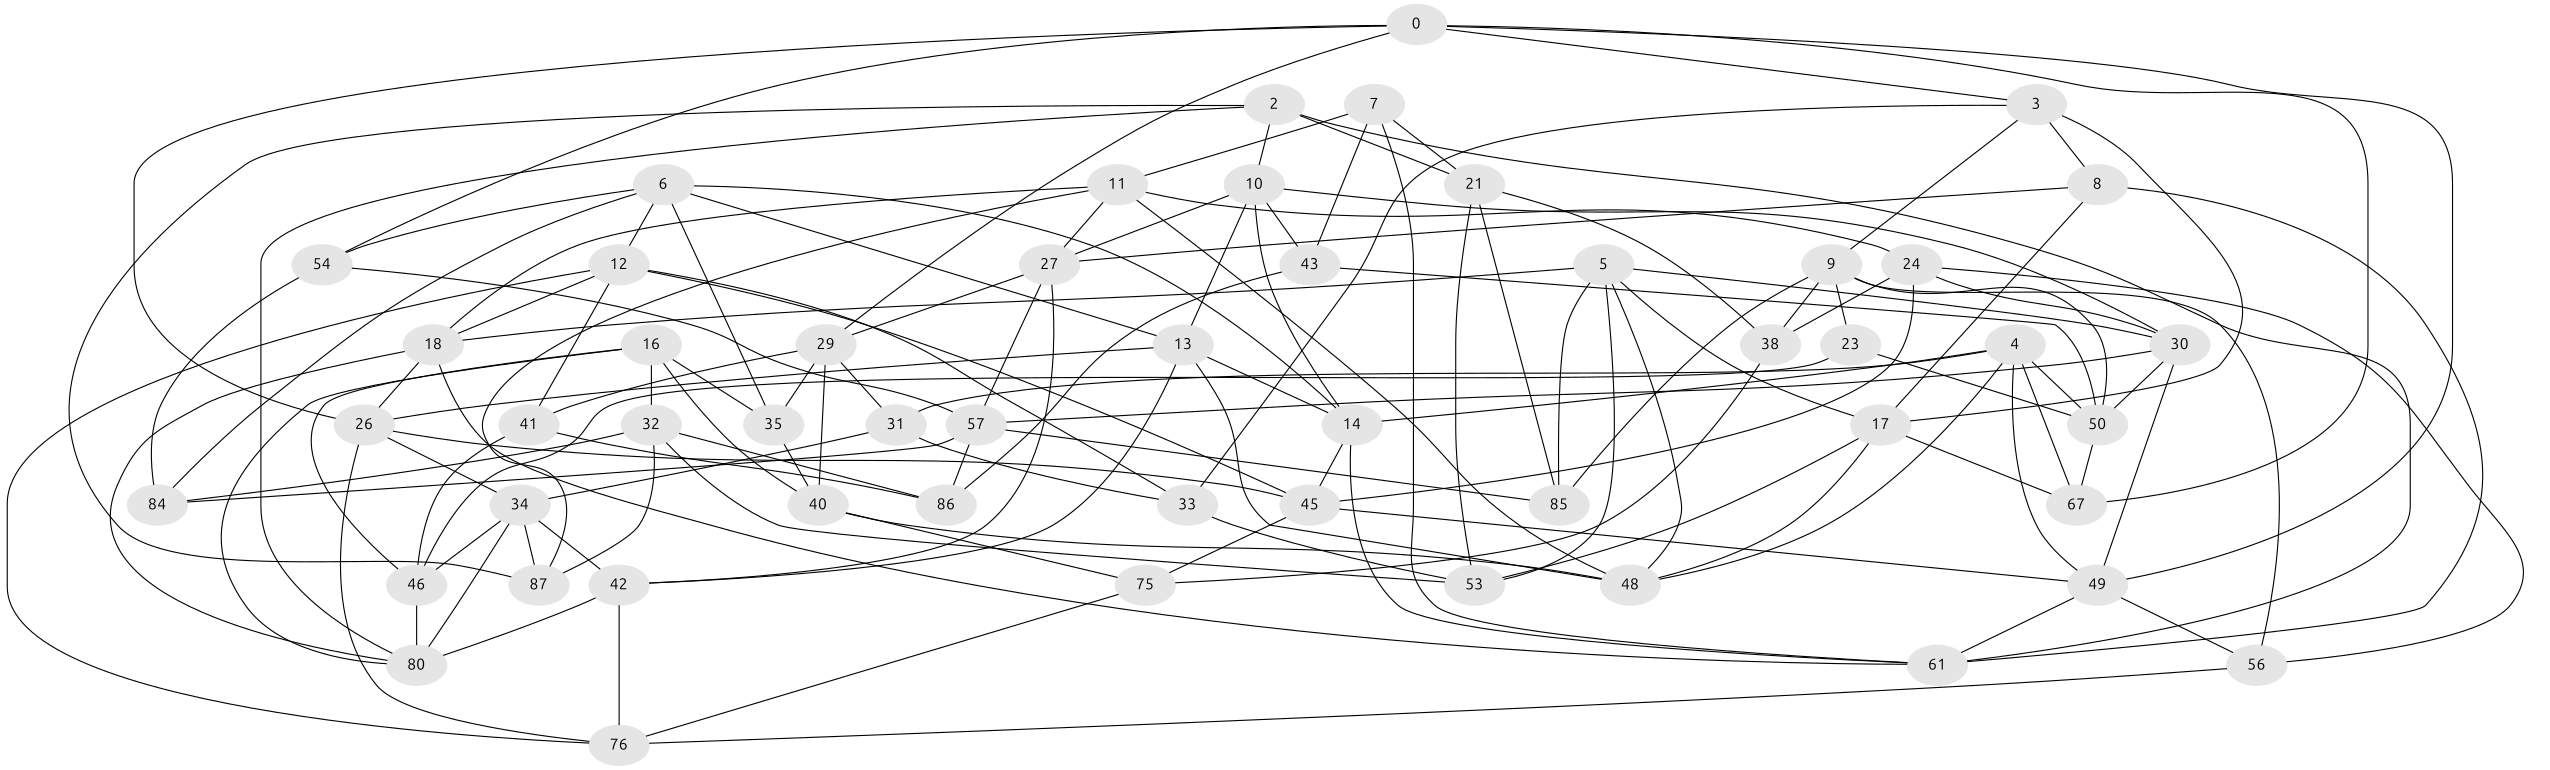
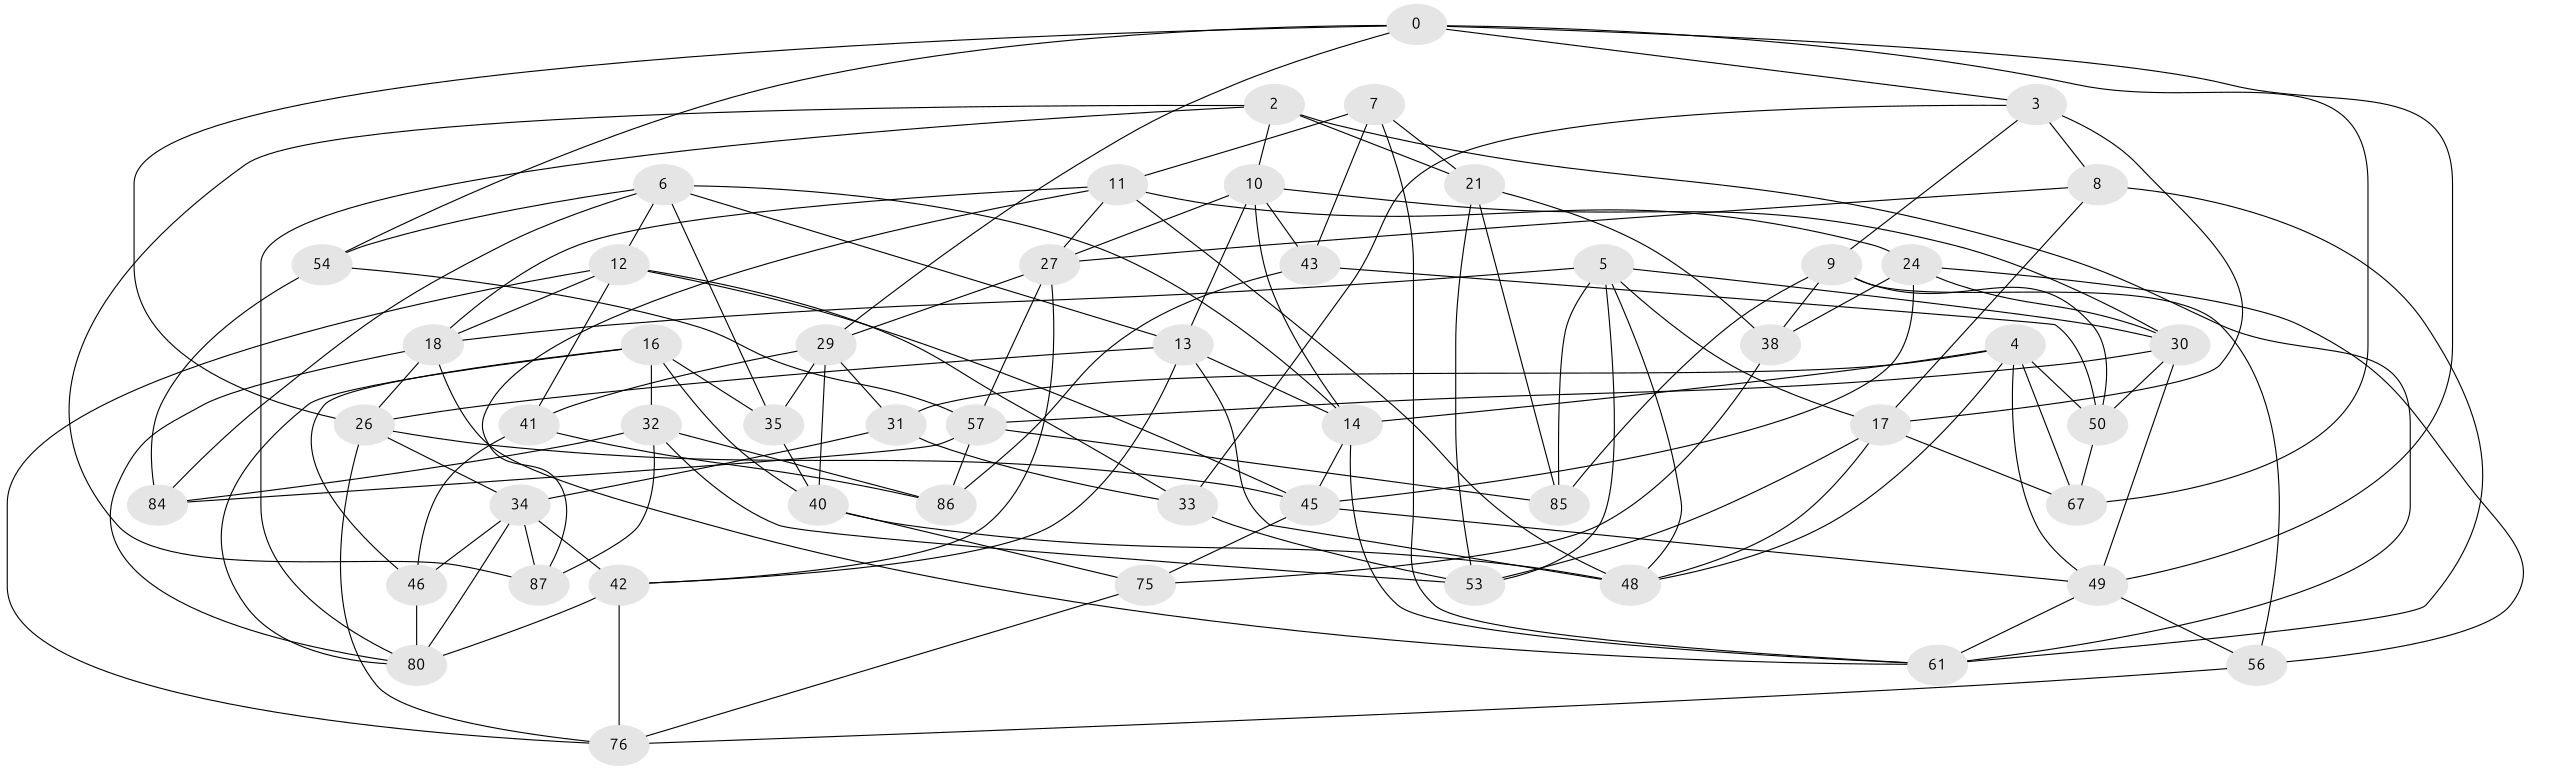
(1851, 345) -> none
